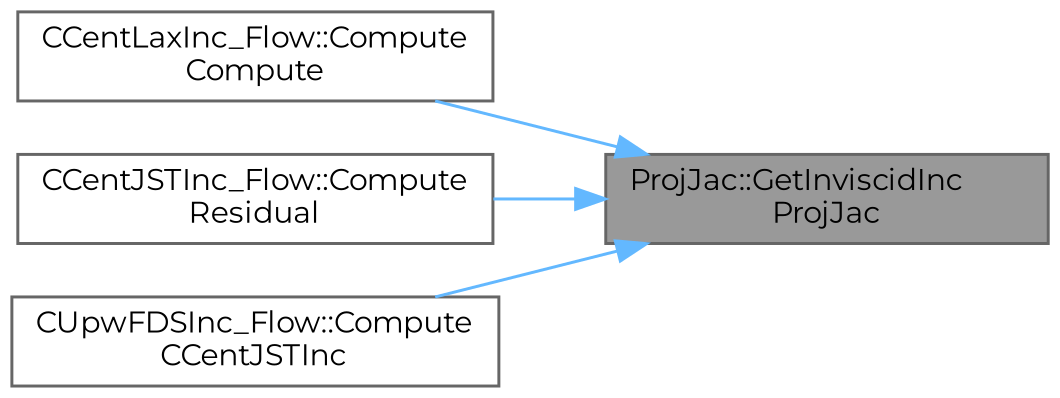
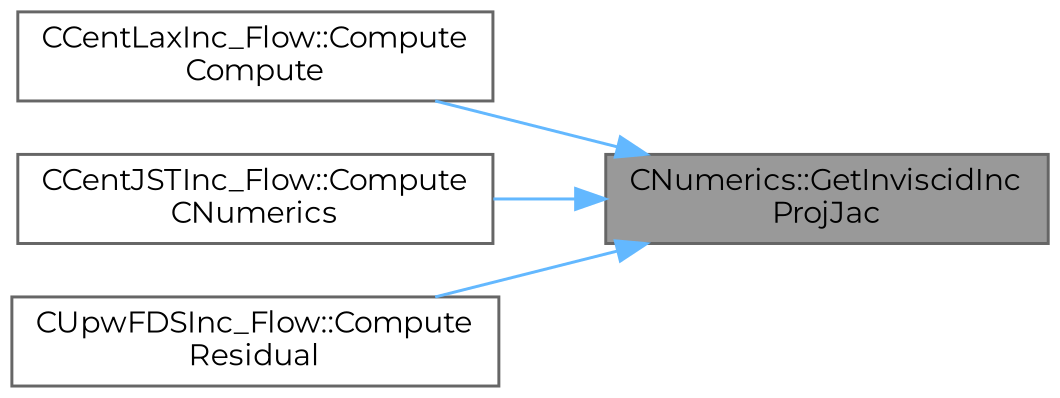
(255, 199) -> (255, 199)
(827, 199) -> (827, 199)
(255, 341) -> (255, 341)
